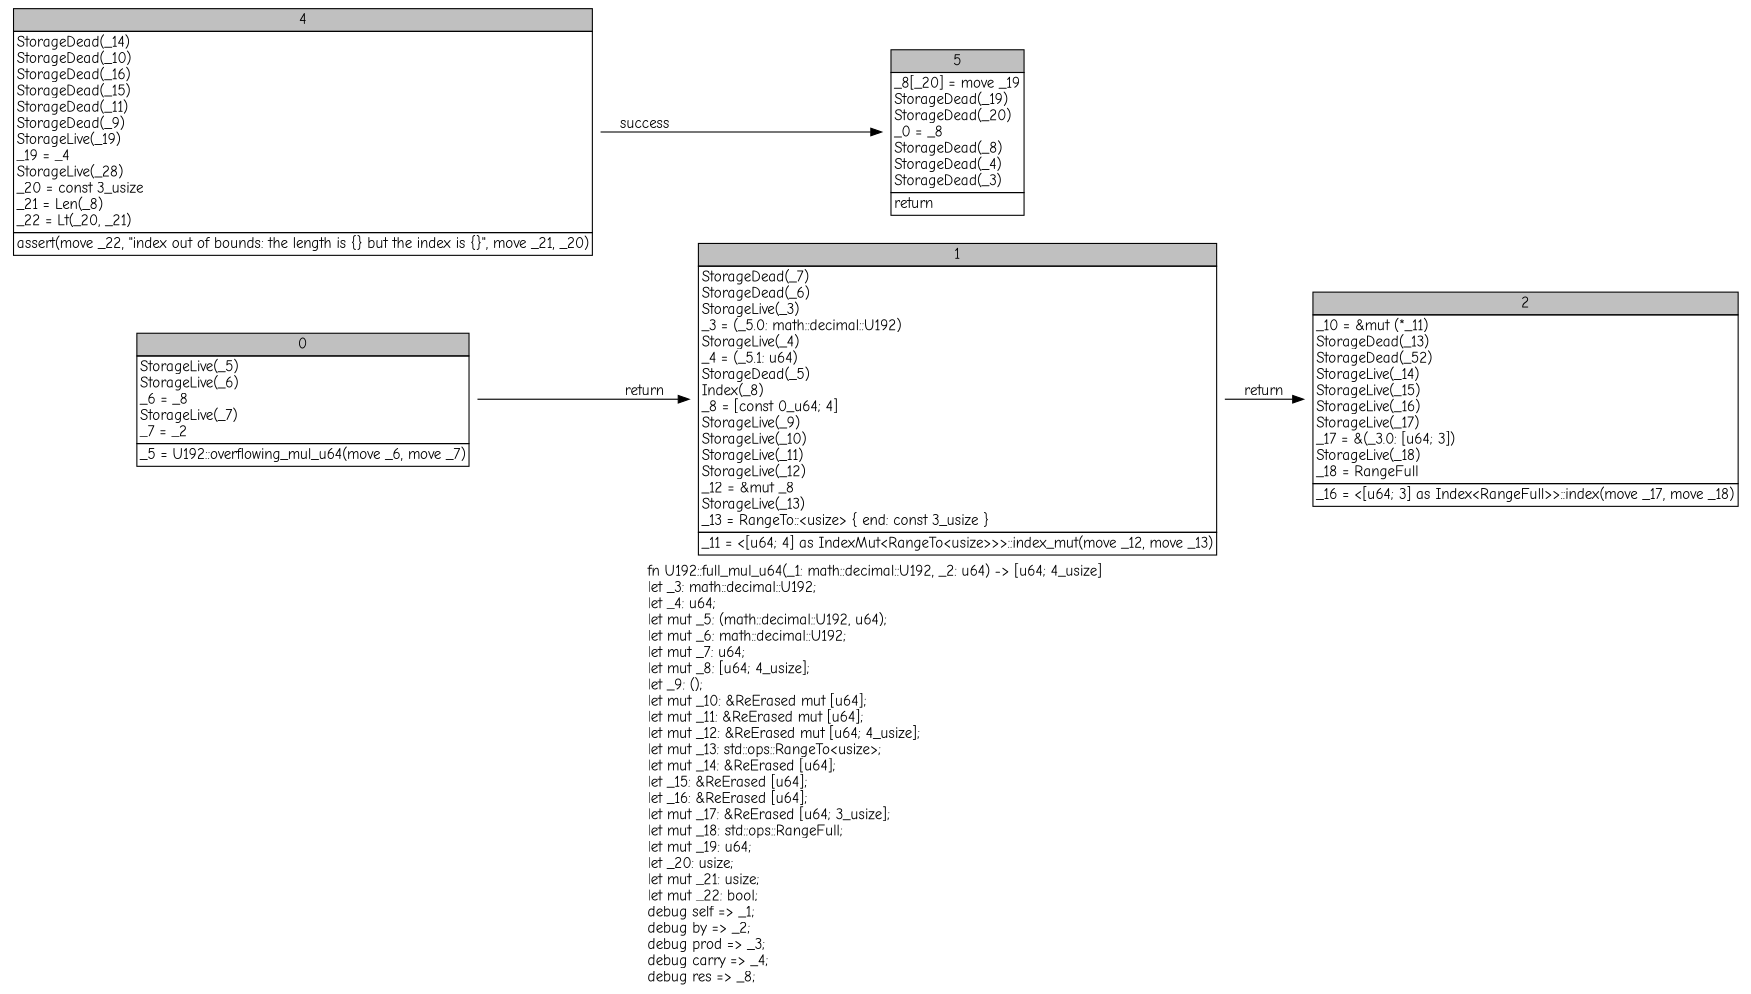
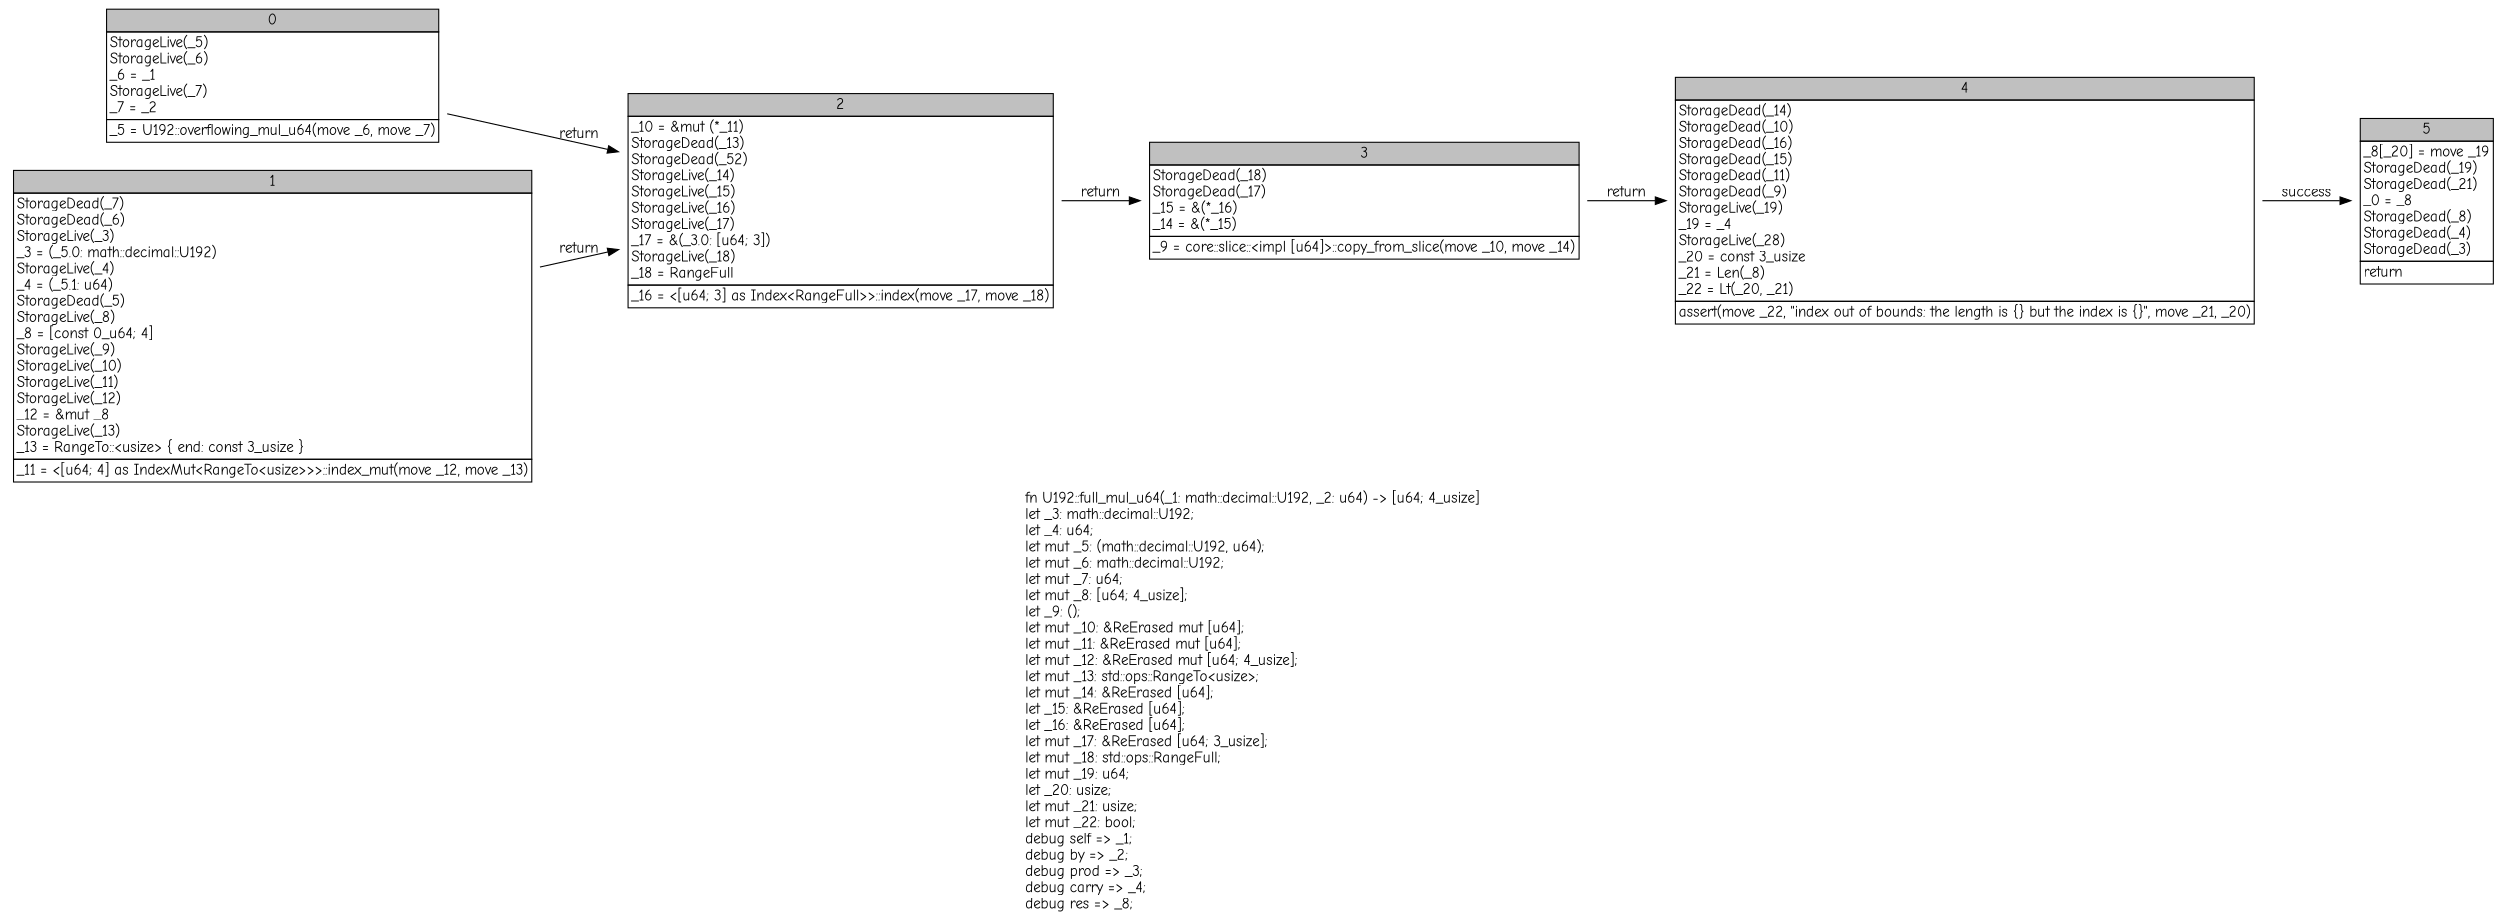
(953, 116) -> (2421, 184)
none -> (1364, 201)
(733, 391) -> (66, 318)
(164, 399) -> (133, 75)
(578, 399) -> (527, 132)
